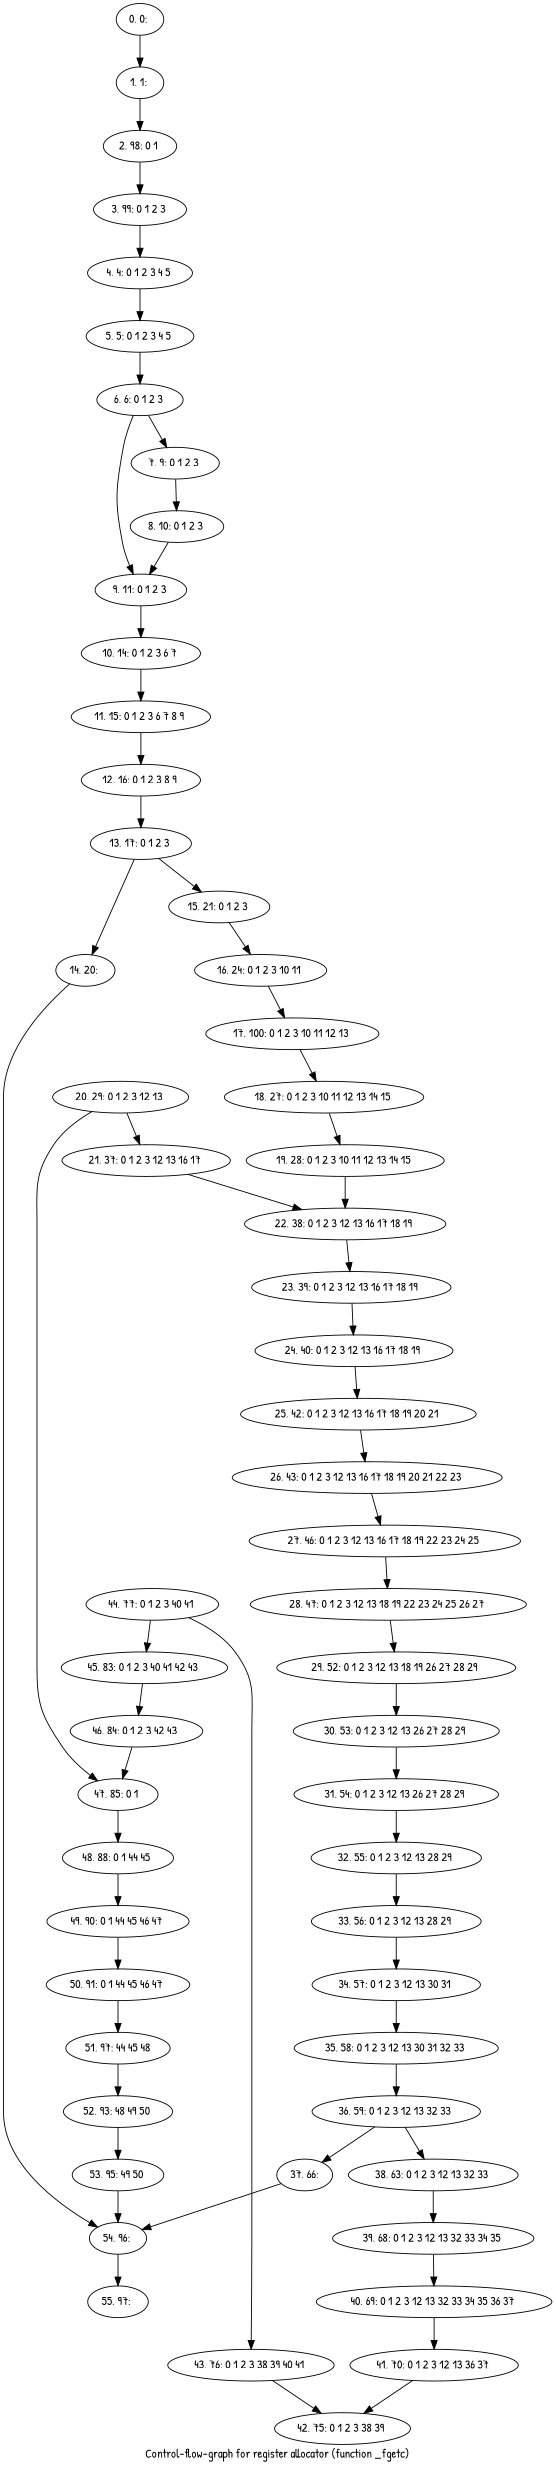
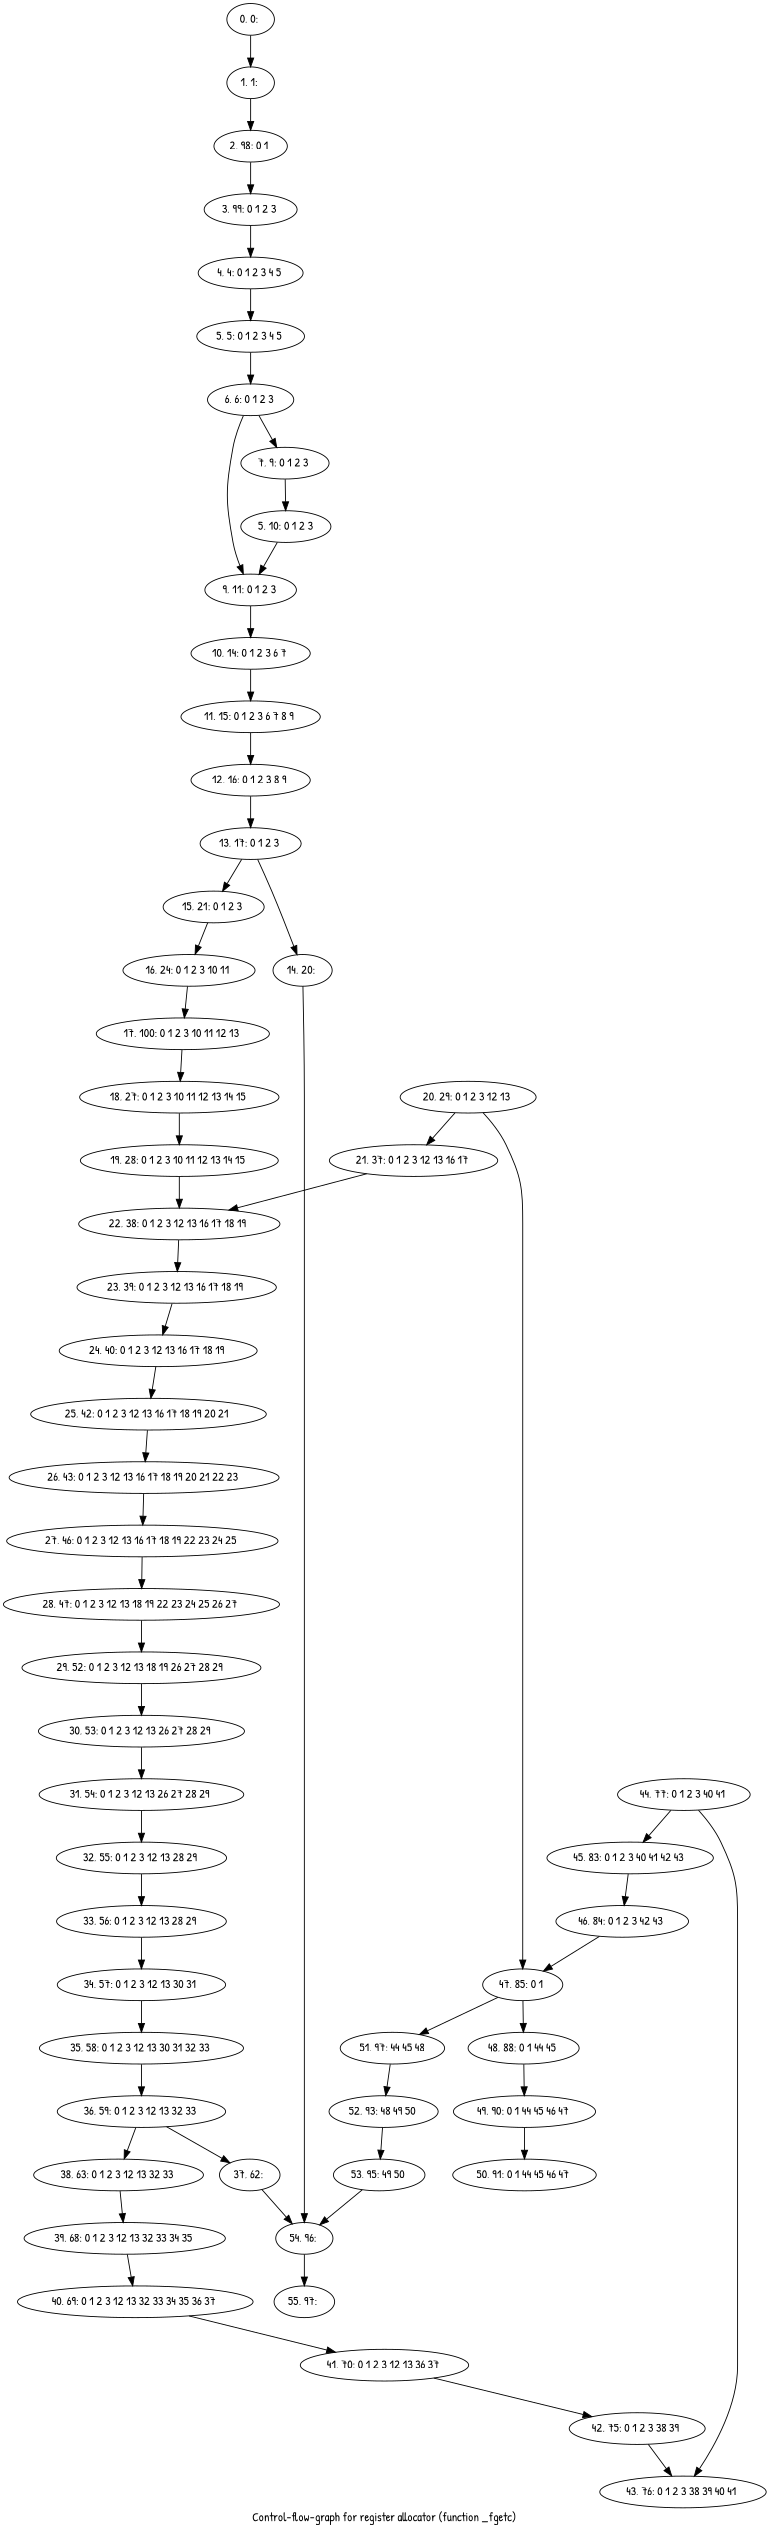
(177, 527) -> (286, 527)
(118, 2012) -> (463, 2014)
(305, 2175) -> (250, 2175)
(293, 2394) -> (657, 2457)
